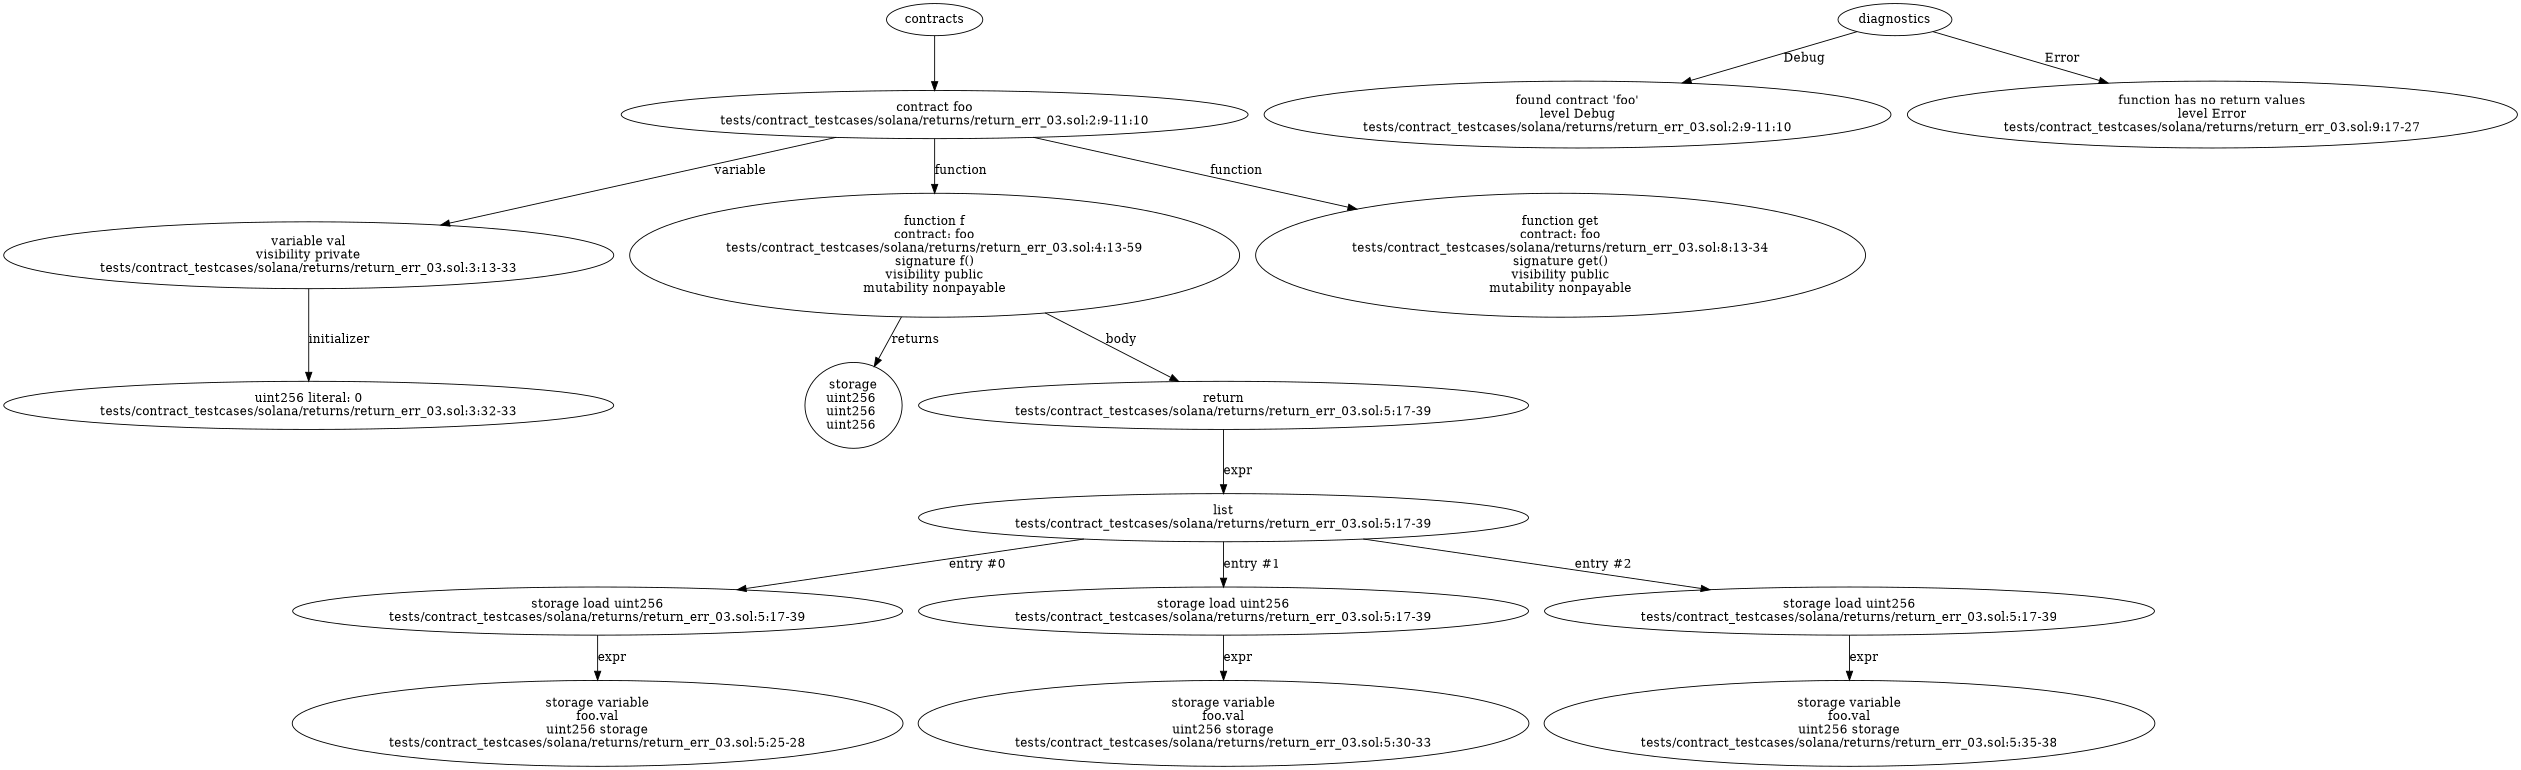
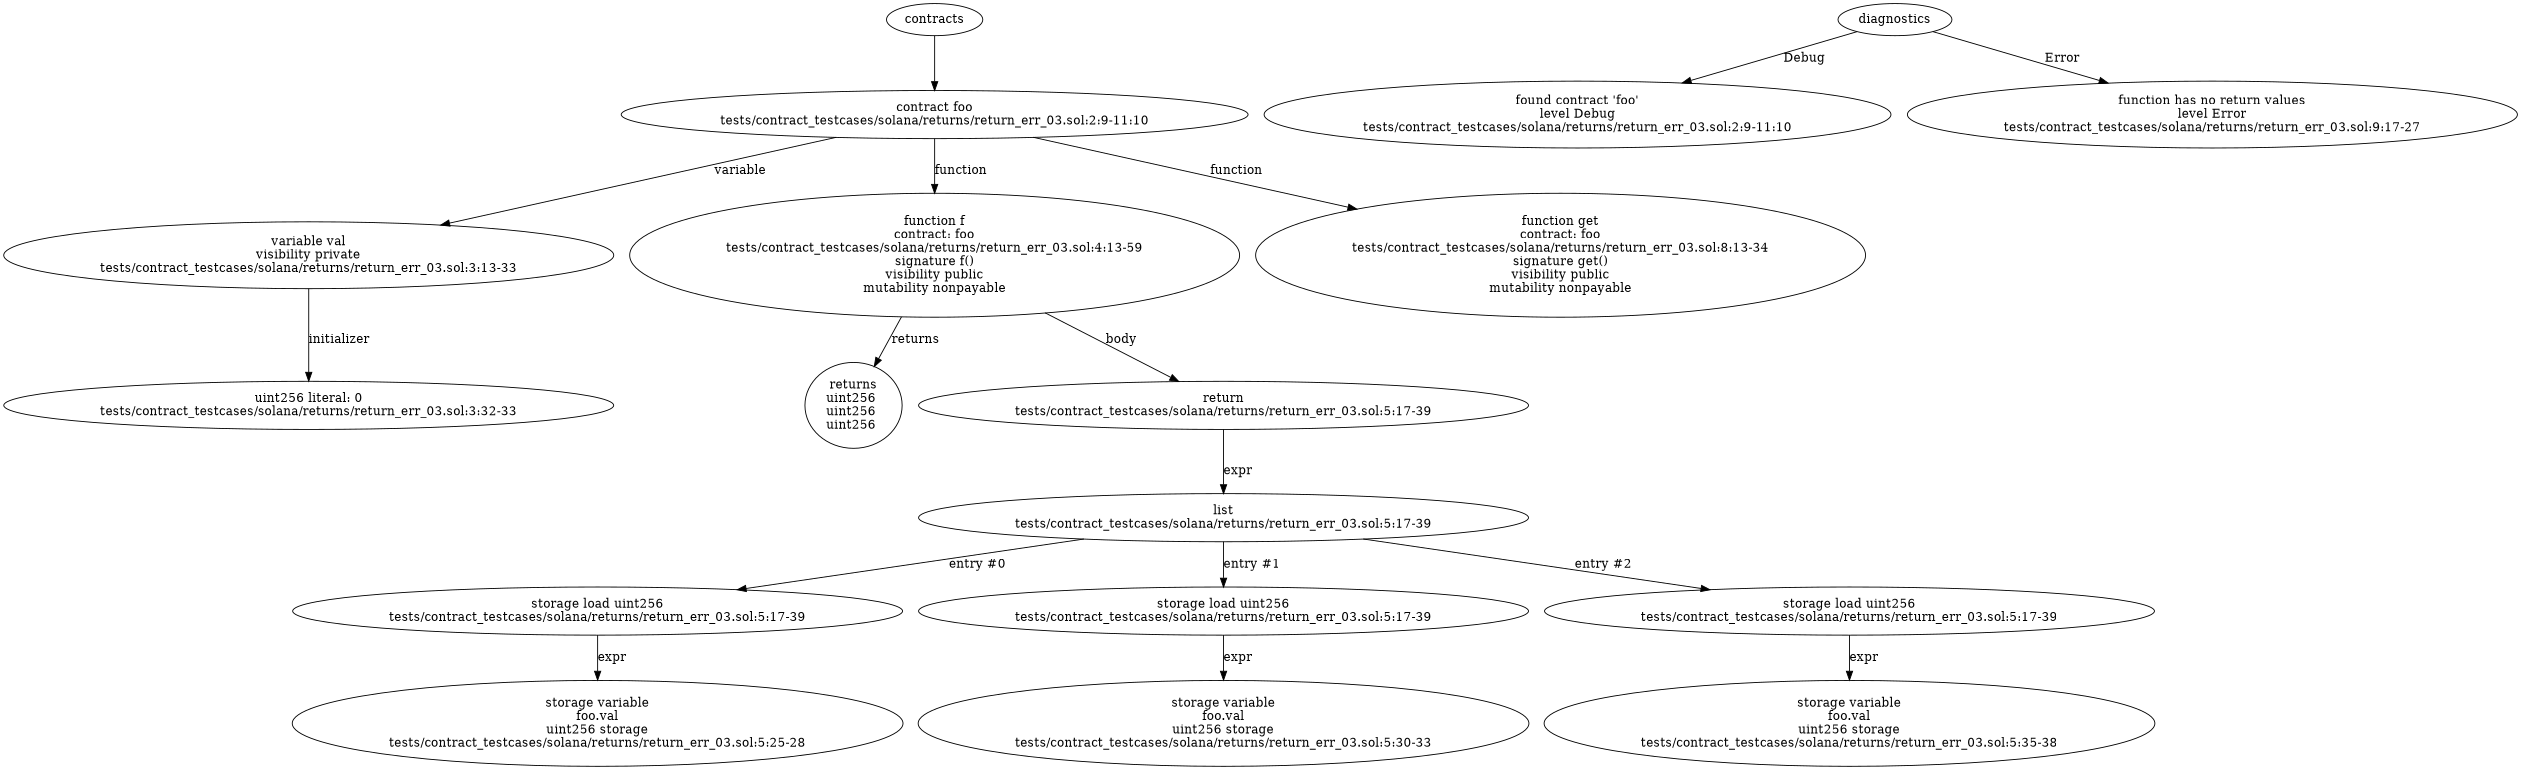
(854, 405) -> (854, 405)
